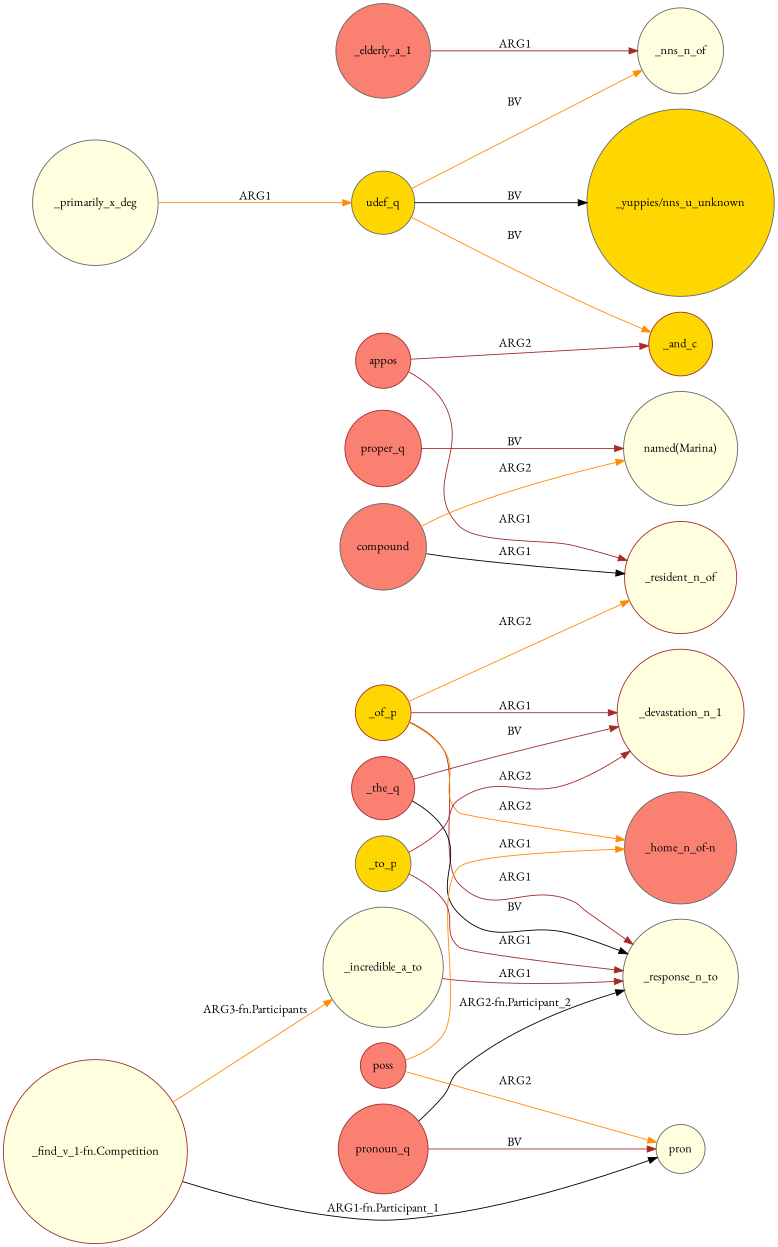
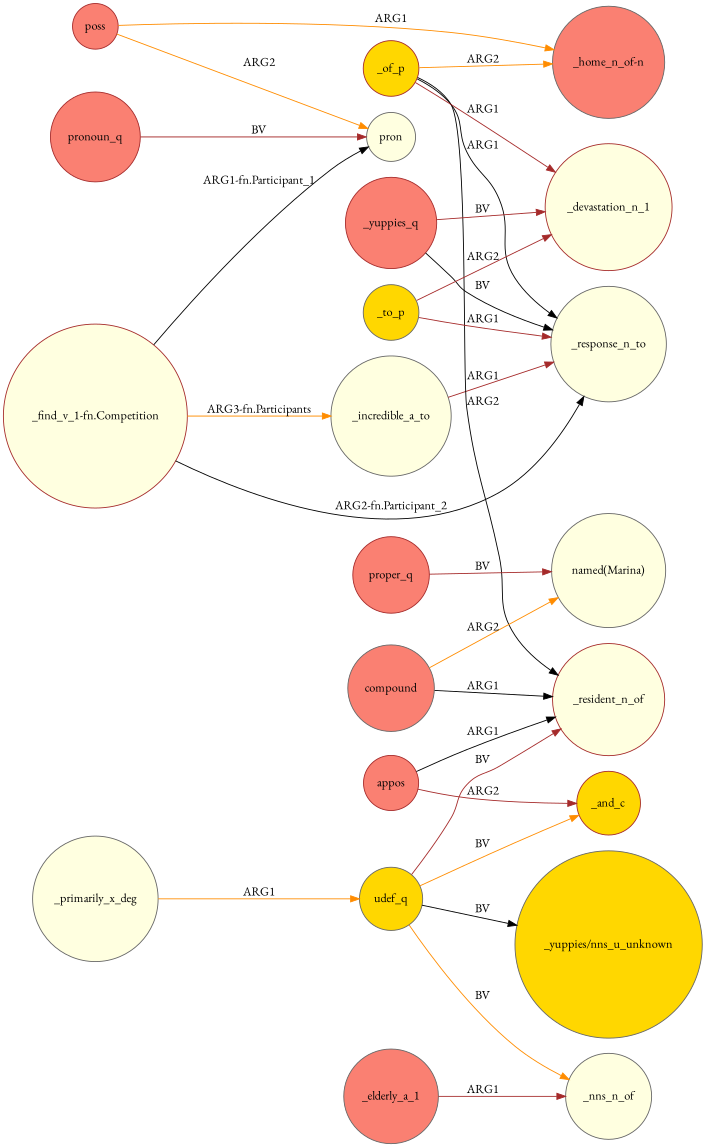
(455, 521) -> (481, 744)
(515, 653) -> (465, 376)
none -> (465, 787)
(383, 788) -> (391, 223)
(460, 885) -> (495, 190)
(505, 1039) -> (395, 518)
